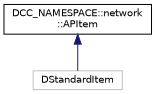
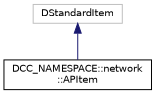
(78, 57) -> (78, 47)
